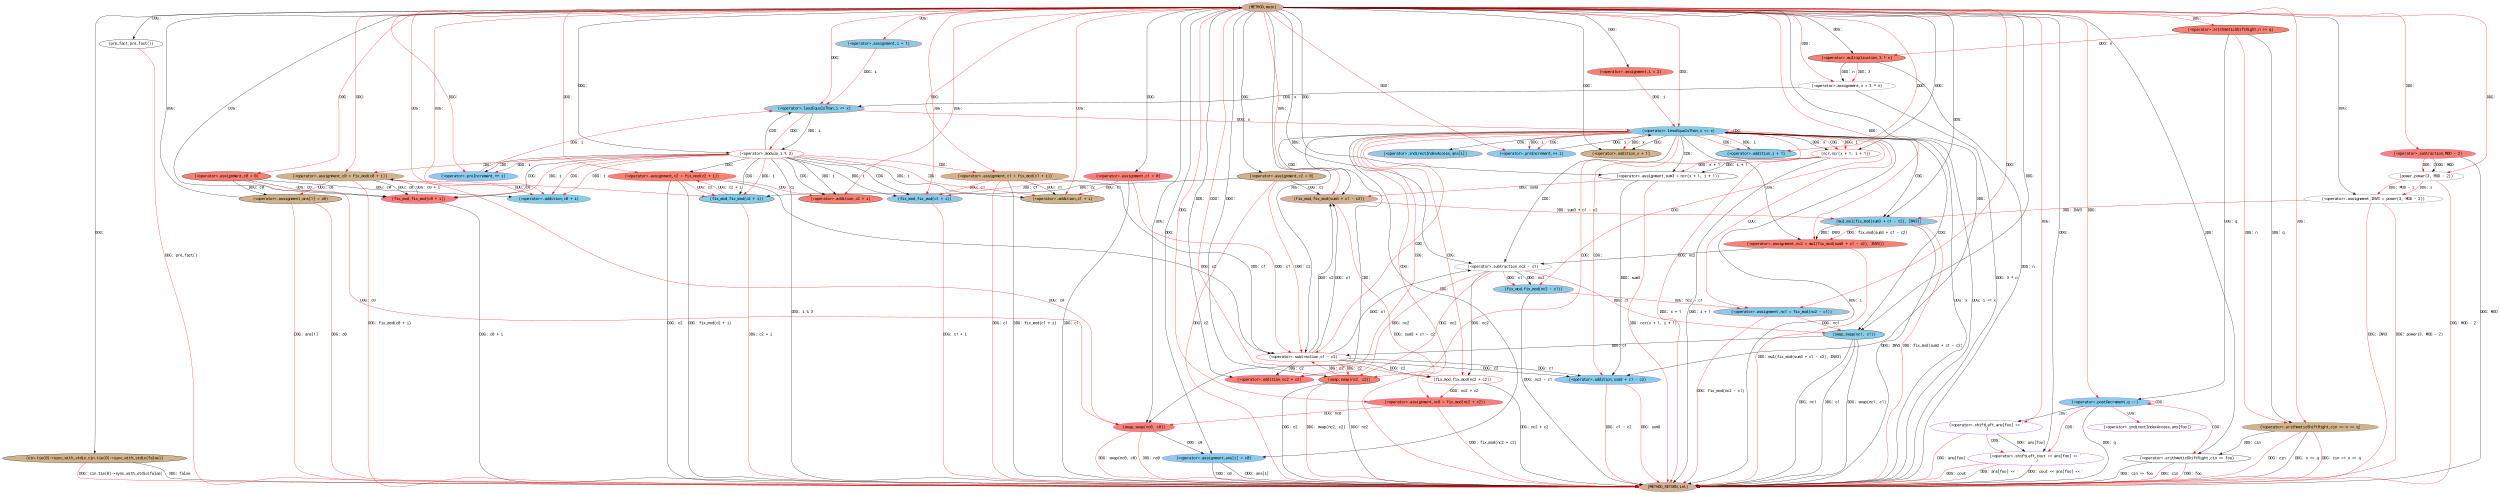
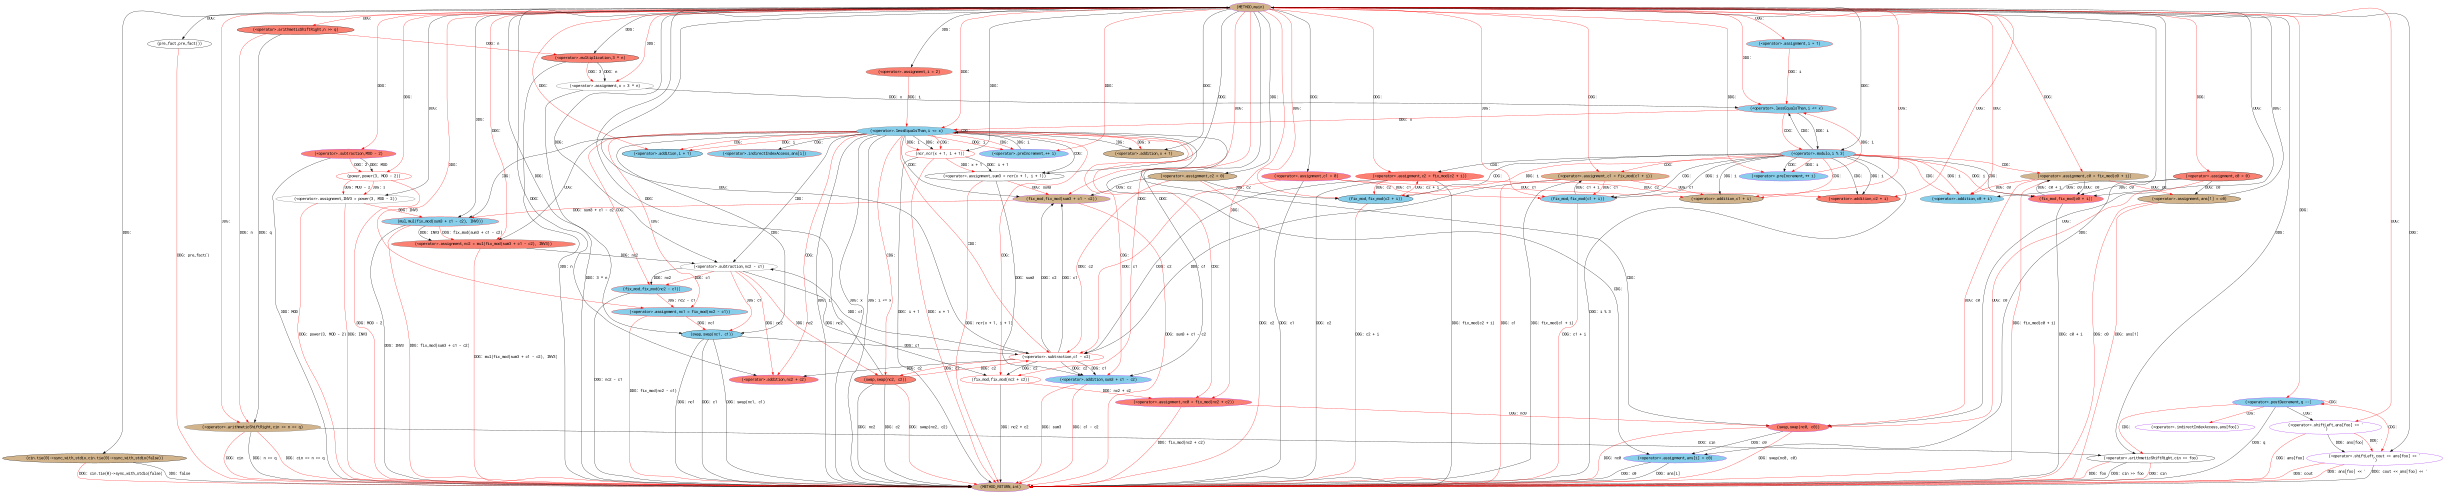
(766, 154) -> (1818, 154)
(2426, 176) -> (374, 176)
(1039, 186) -> (1668, 187)
none -> (1575, 187)
(1216, 231) -> (671, 30)
(2224, 251) -> none
